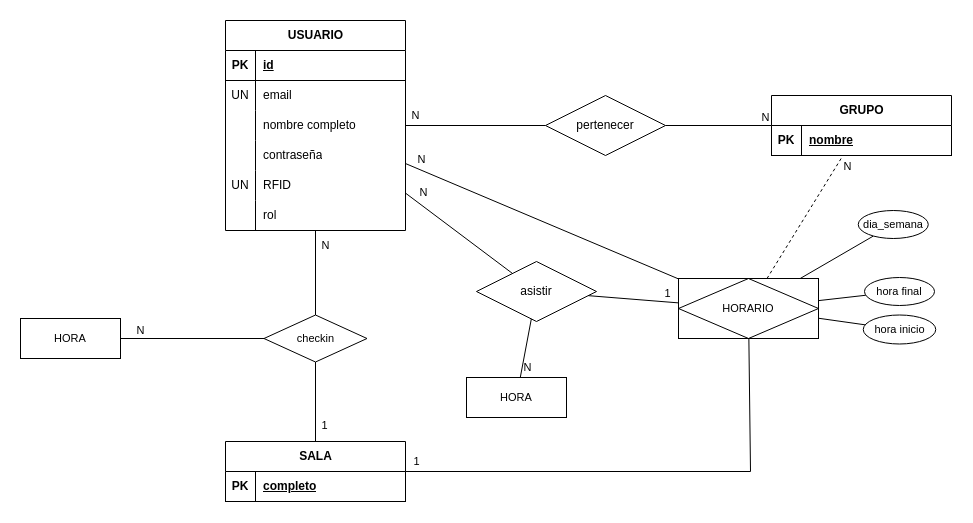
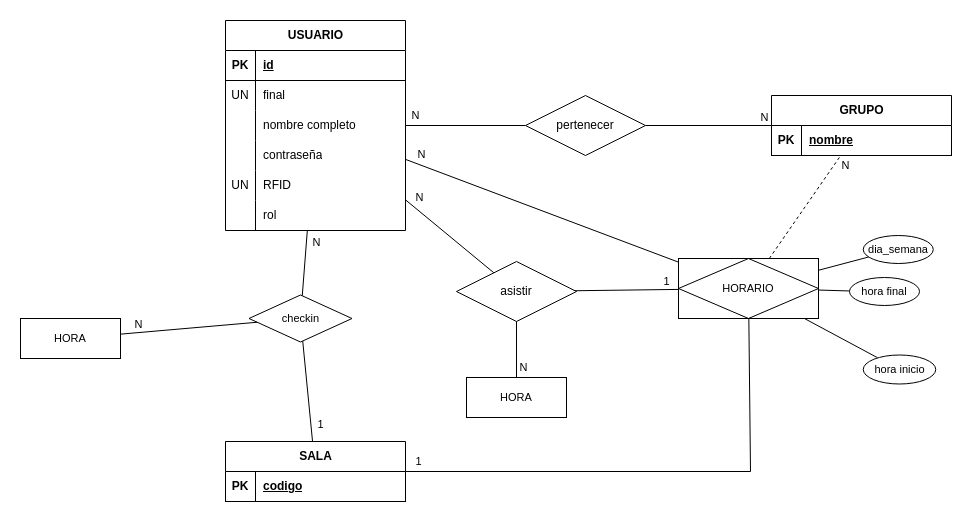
(277, 96) -> (277, 96)
(606, 126) -> (586, 126)
(893, 225) -> (898, 250)
(537, 292) -> (517, 292)
(900, 292) -> (885, 292)
(749, 309) -> (749, 289)
(900, 330) -> (900, 370)
(316, 339) -> (301, 319)
(289, 487) -> (282, 487)
